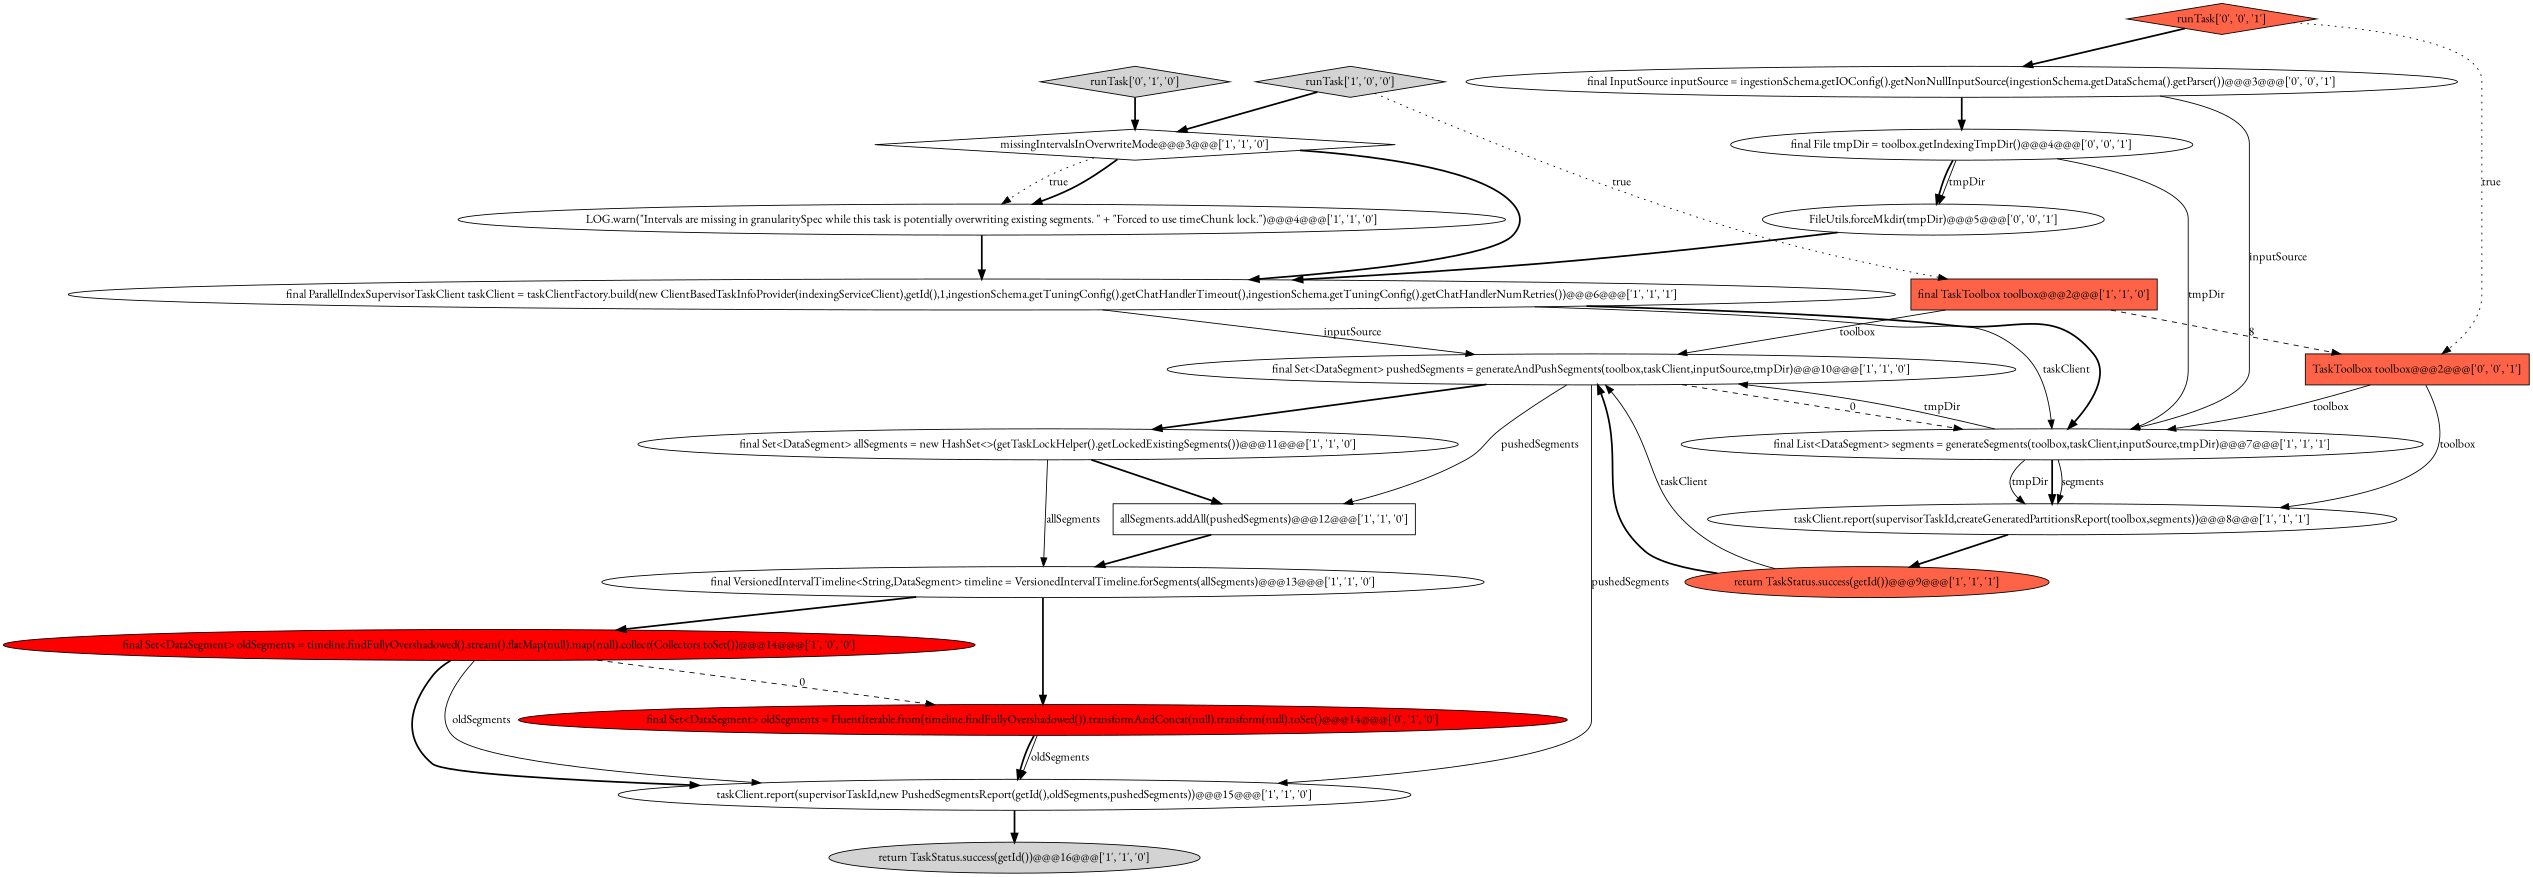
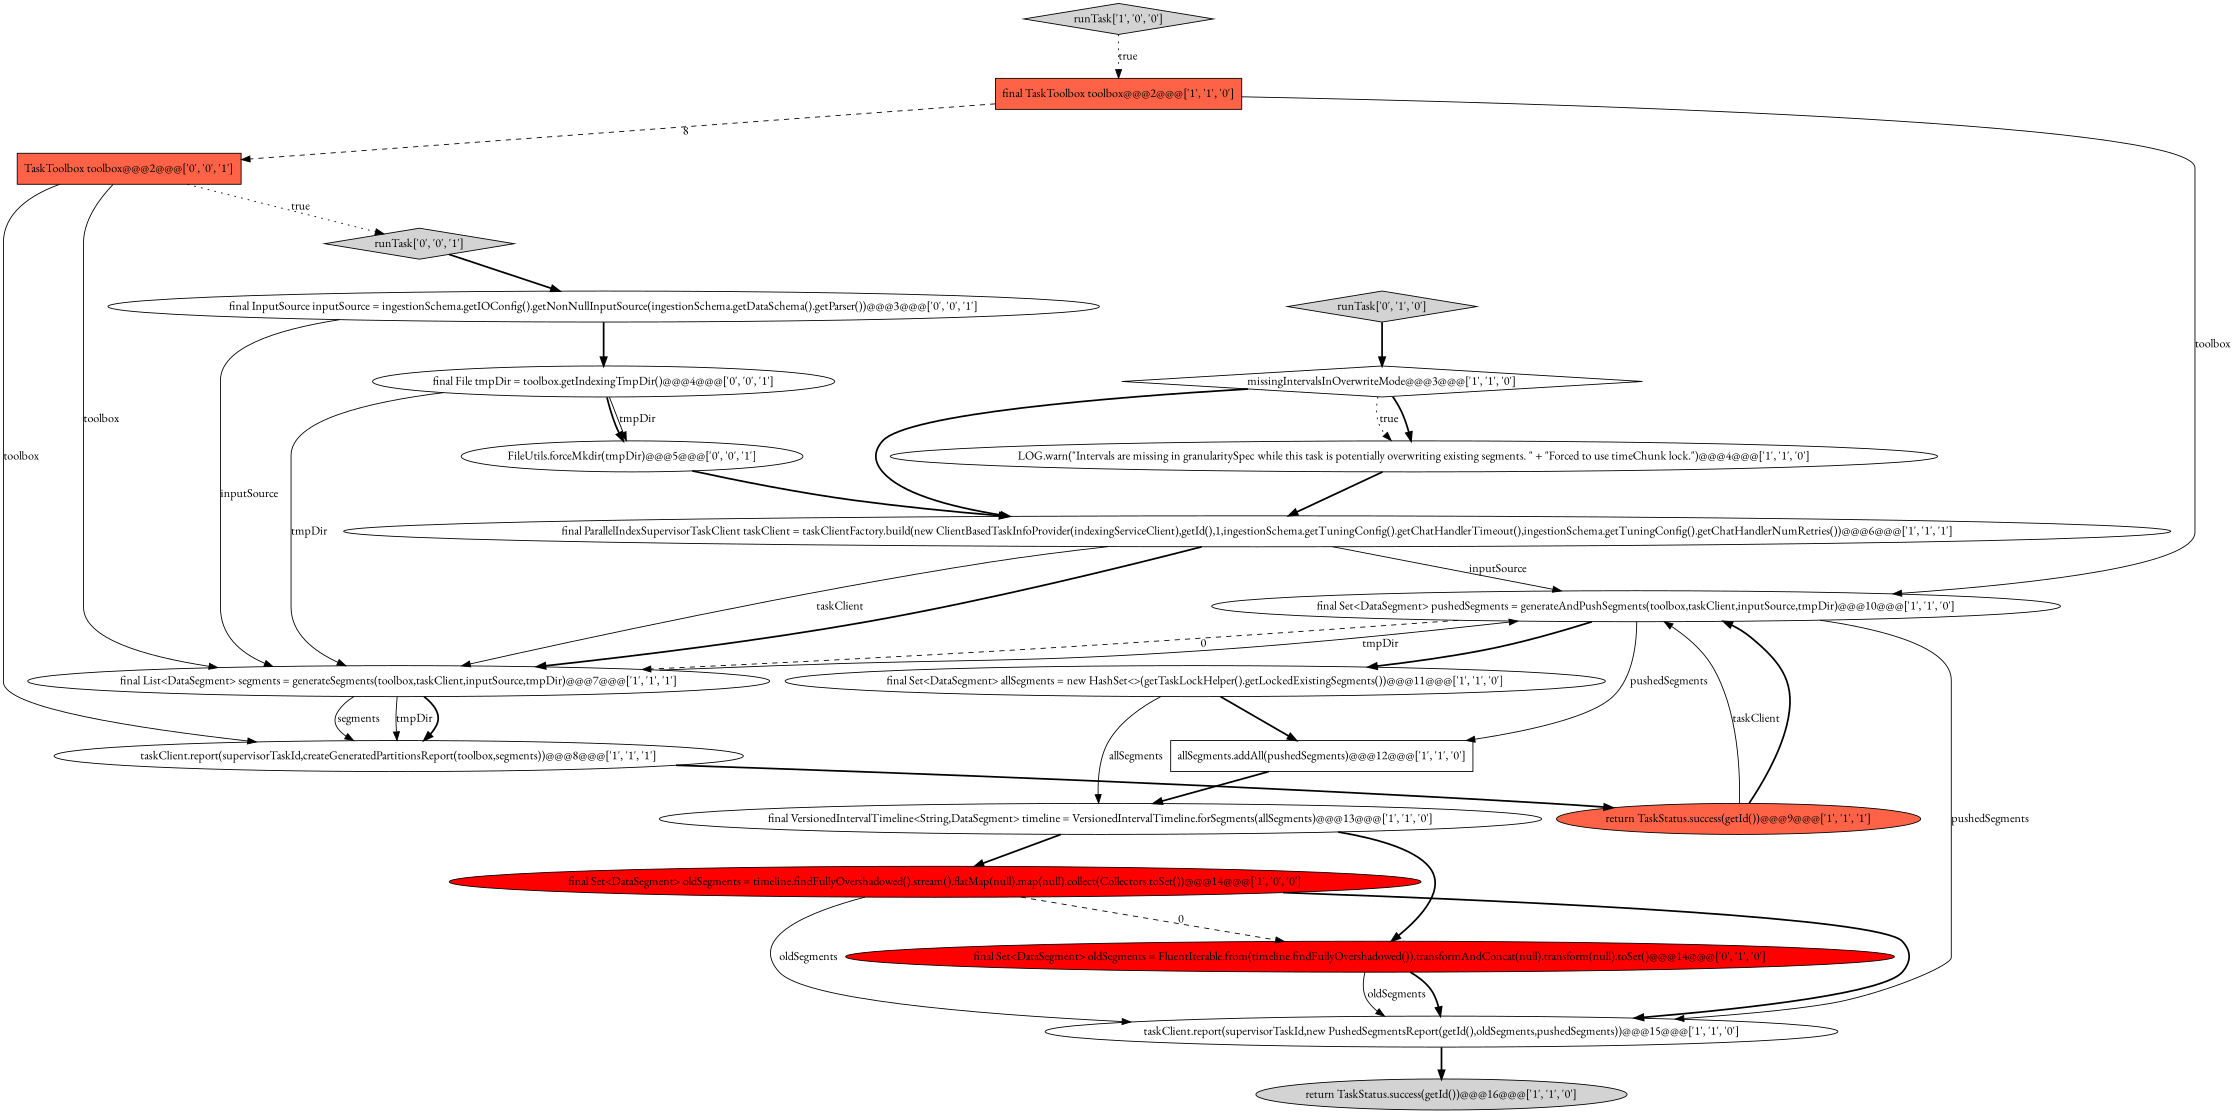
(2222, 19) -> (419, 244)
(1252, 111) -> none
(2482, 117) -> (282, 208)
